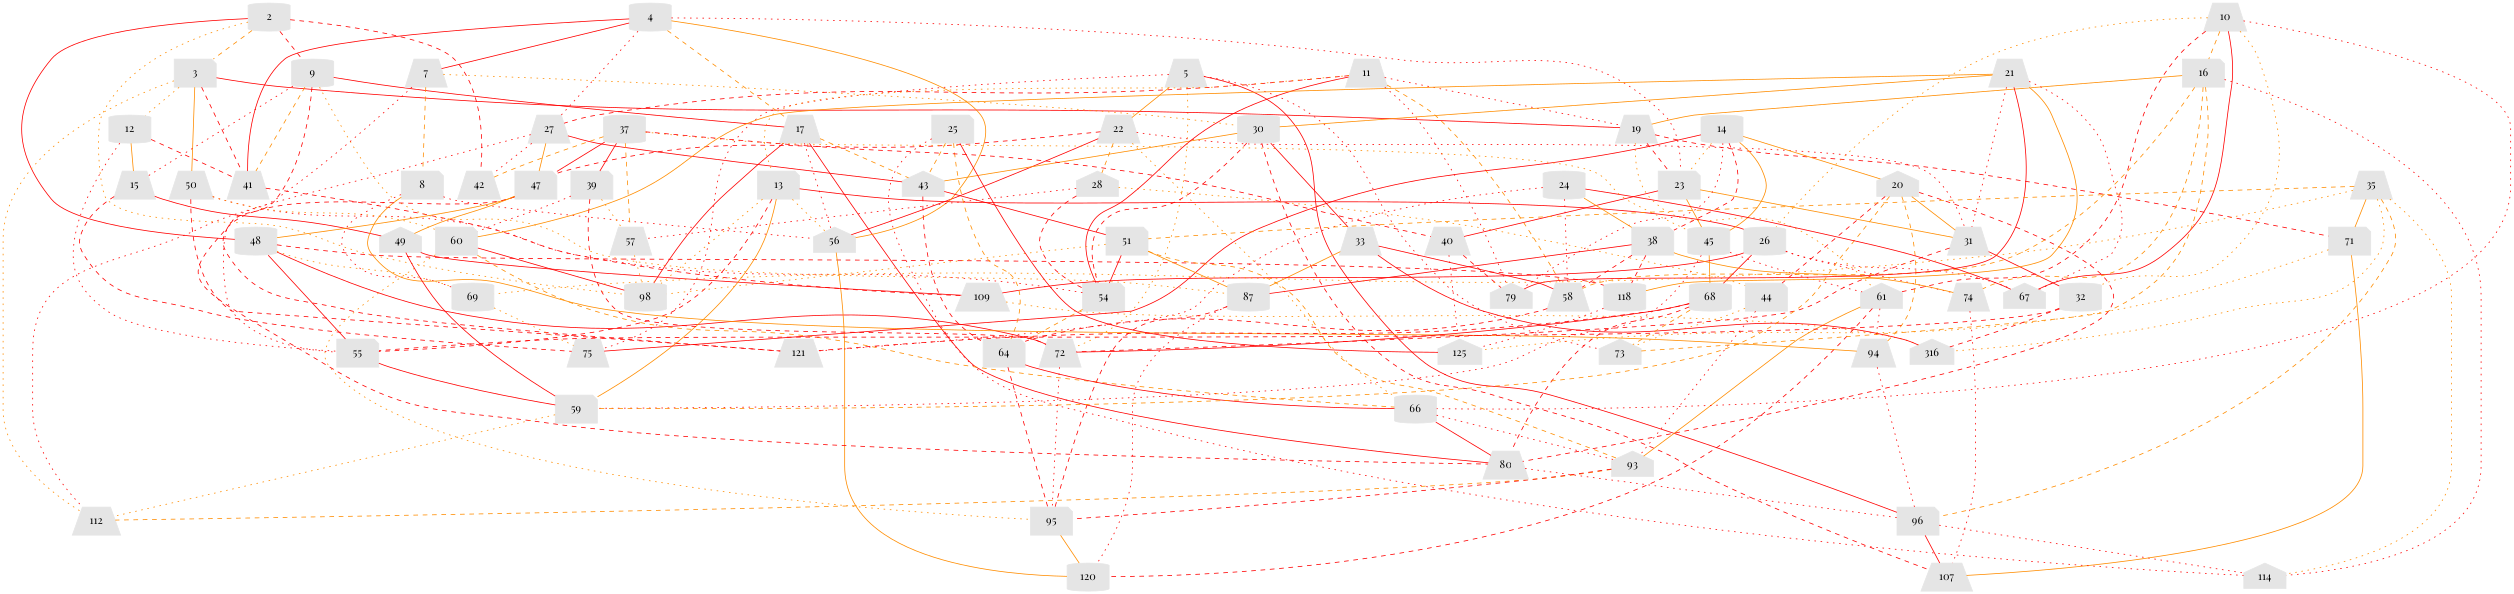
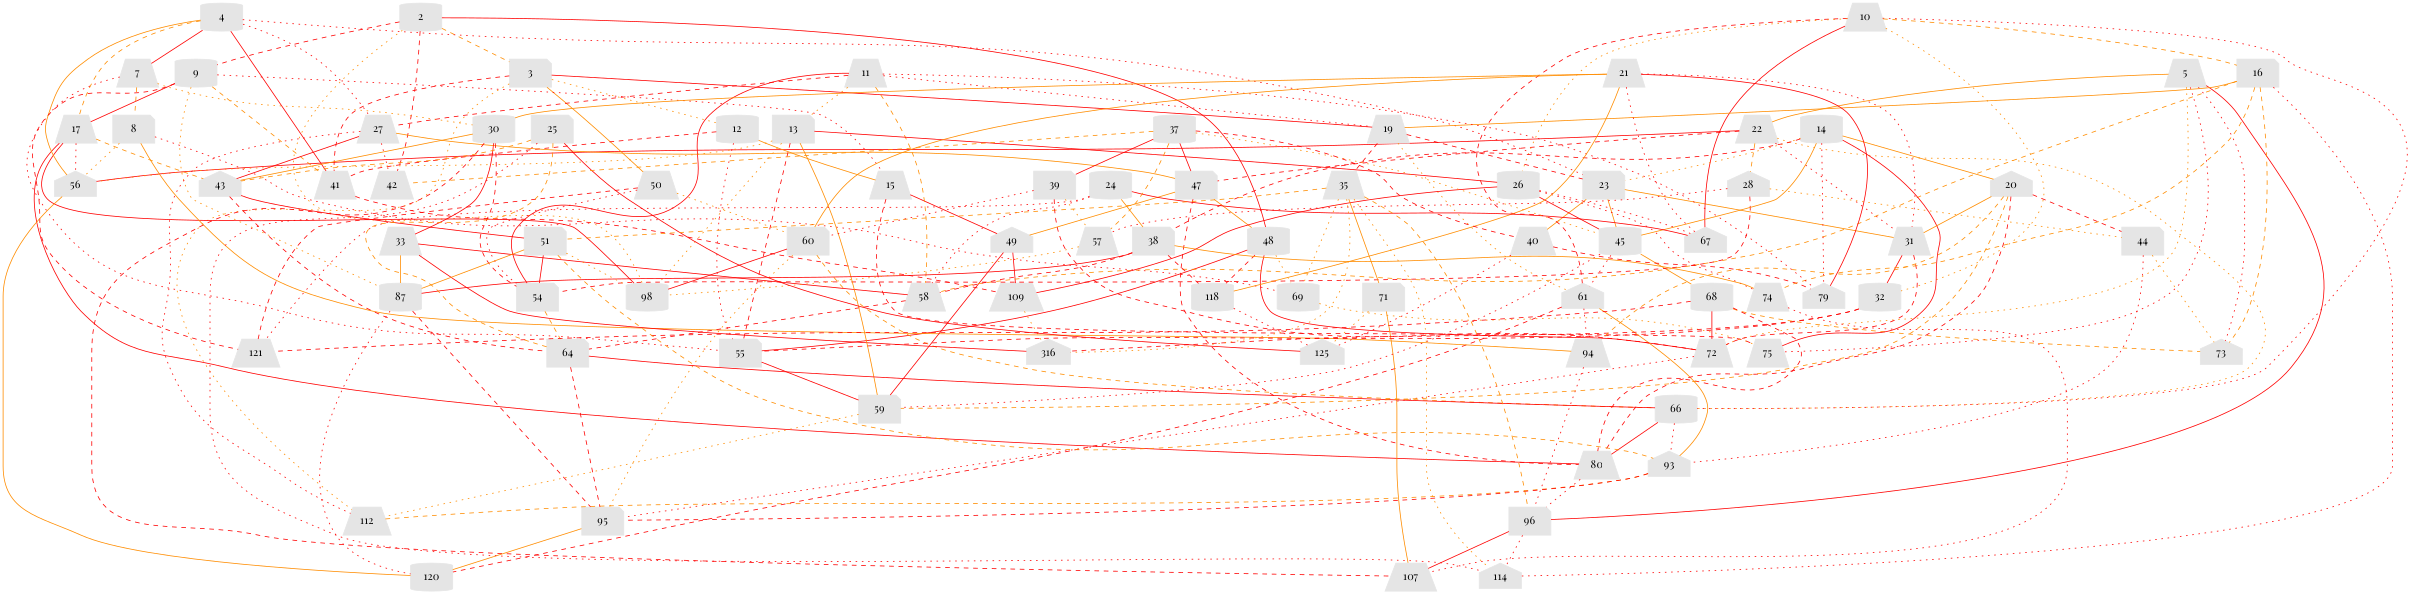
(1993, 176) -> (1366, 157)
(1605, 203) -> (1574, 209)
(637, 222) -> (102, 159)
(1743, 264) -> (1563, 210)
